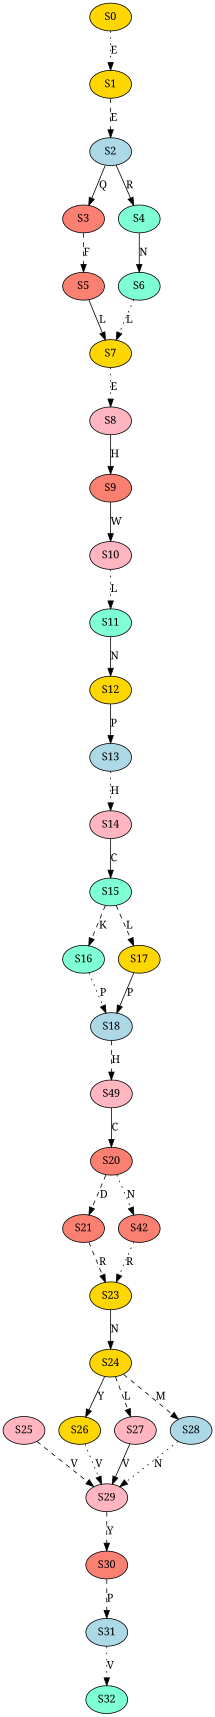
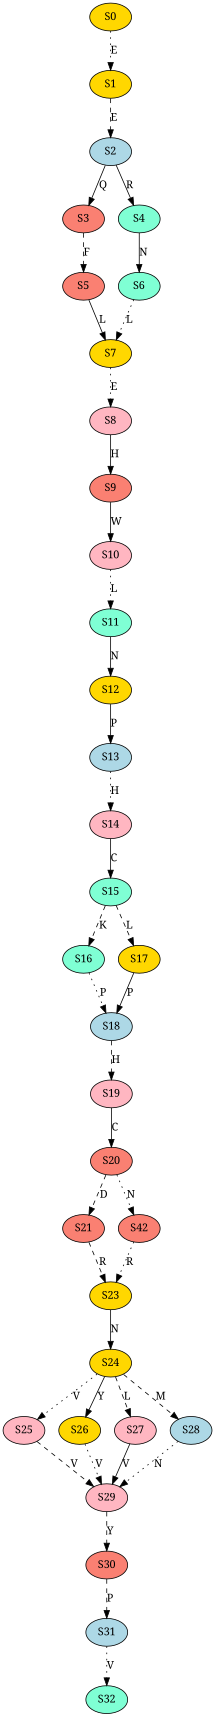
(111, 1094) -> (111, 1094)
none -> (70, 1394)
